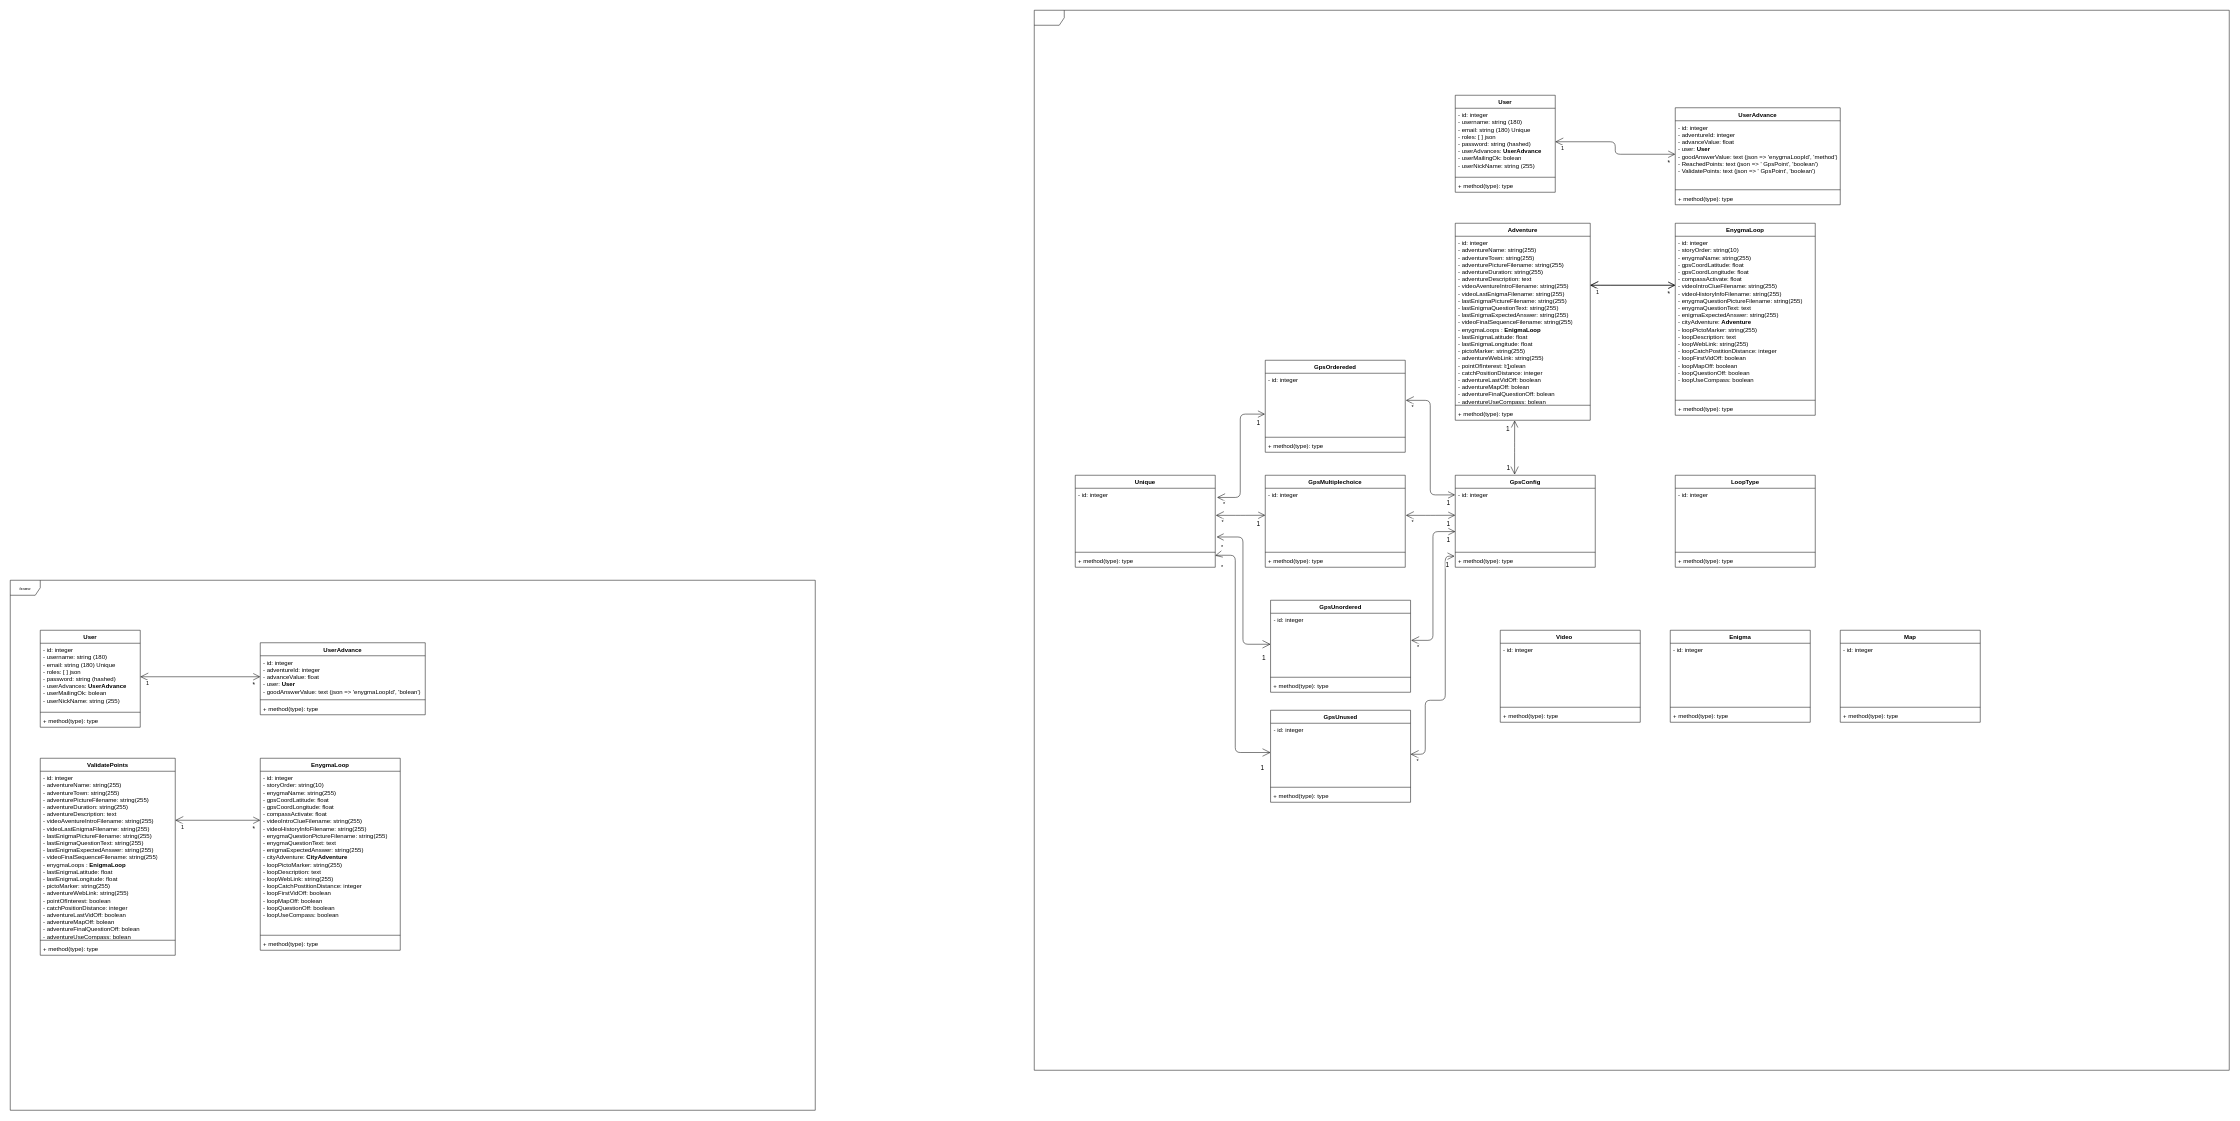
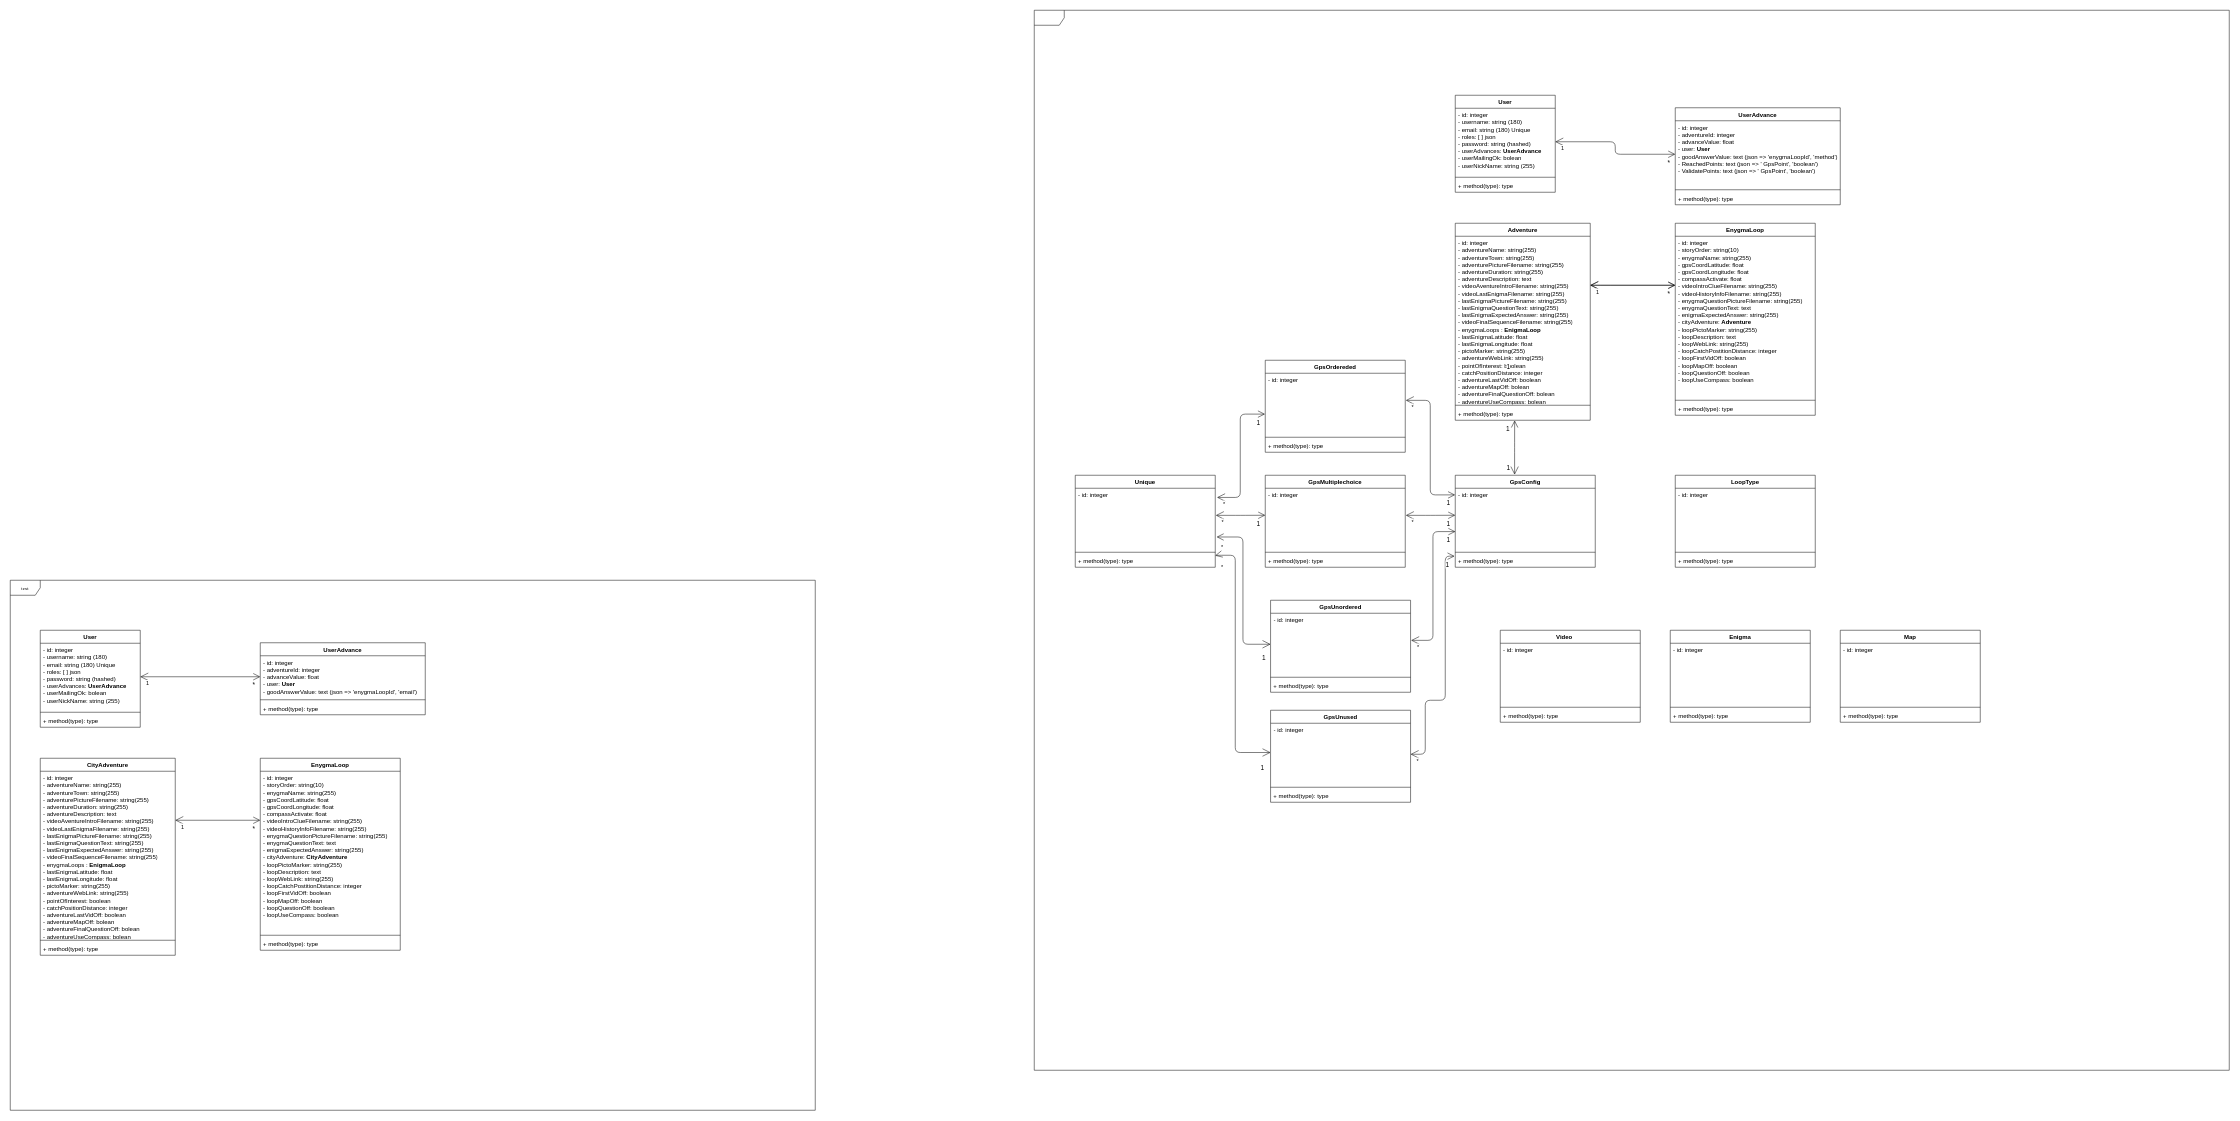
(25, 588) -> (25, 588)
(350, 677) -> (347, 677)
(108, 765) -> (108, 765)
